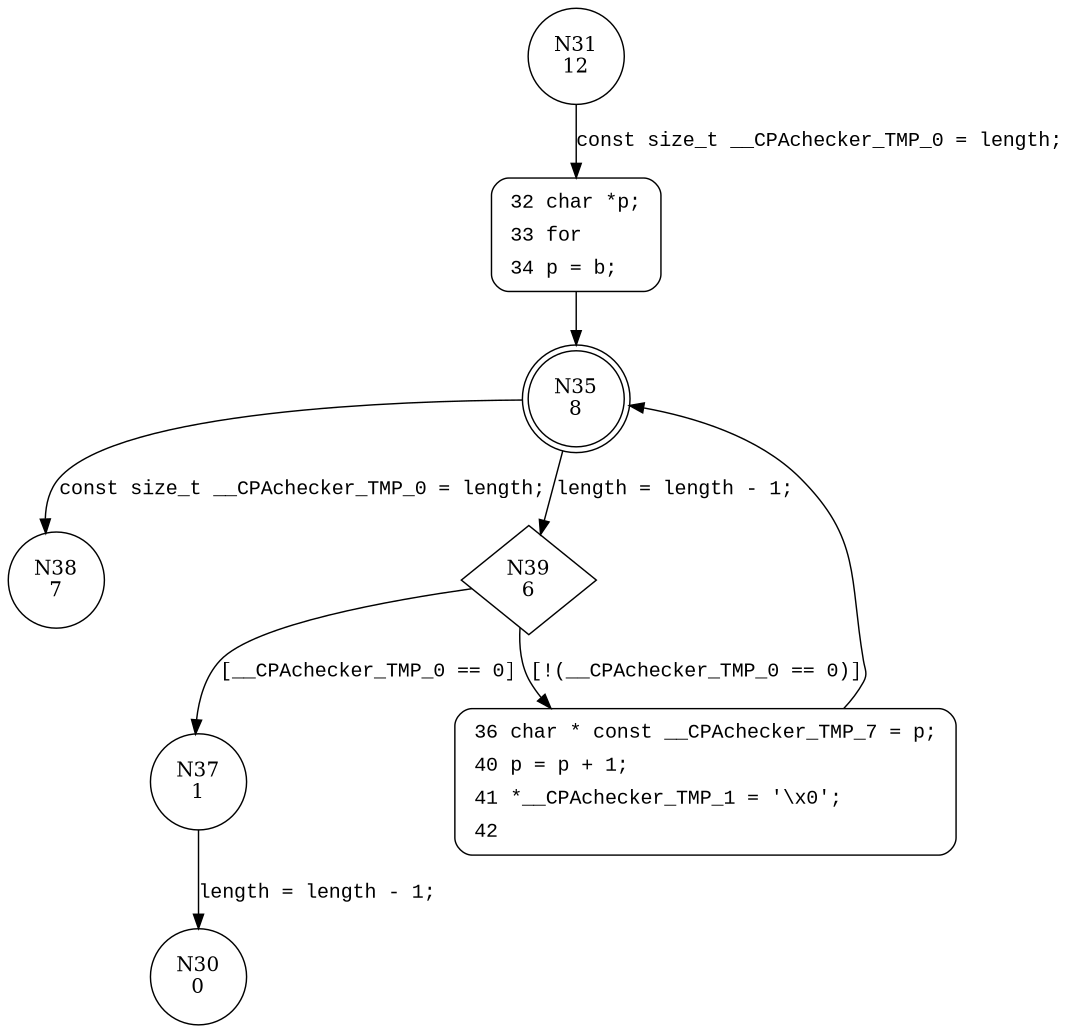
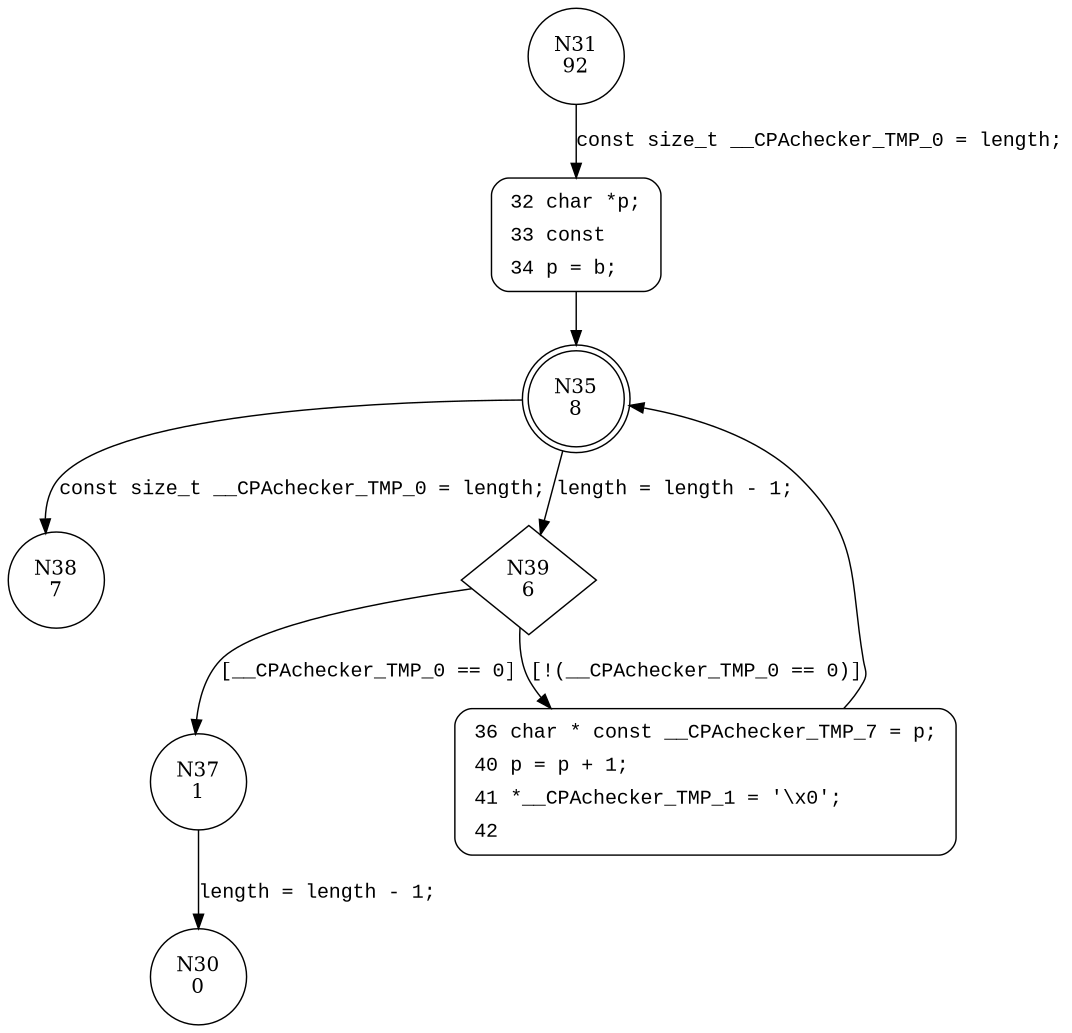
(576, 56) -> (576, 56)
(564, 235) -> (576, 235)
